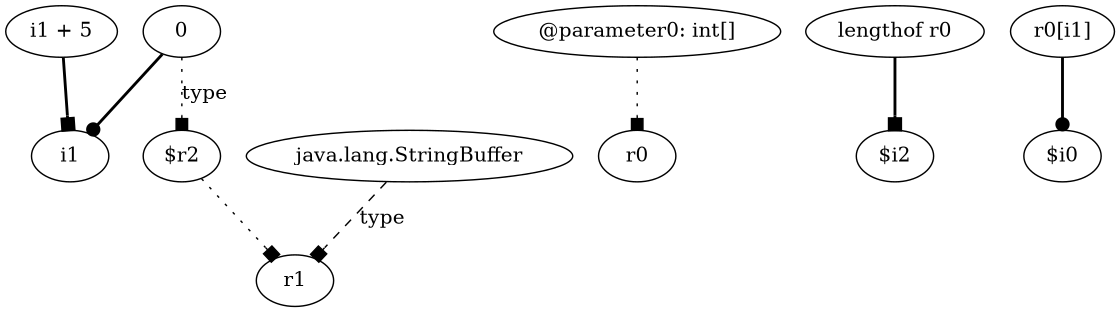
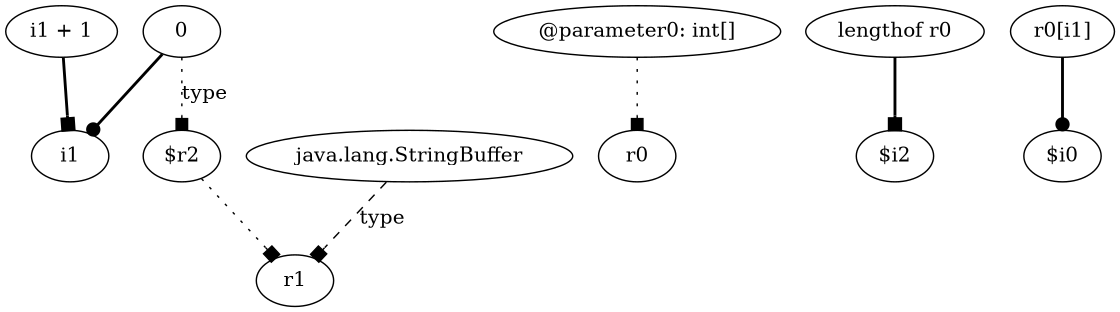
(62, 32) -> (62, 32)
